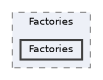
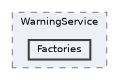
(51, 22) -> (60, 22)
